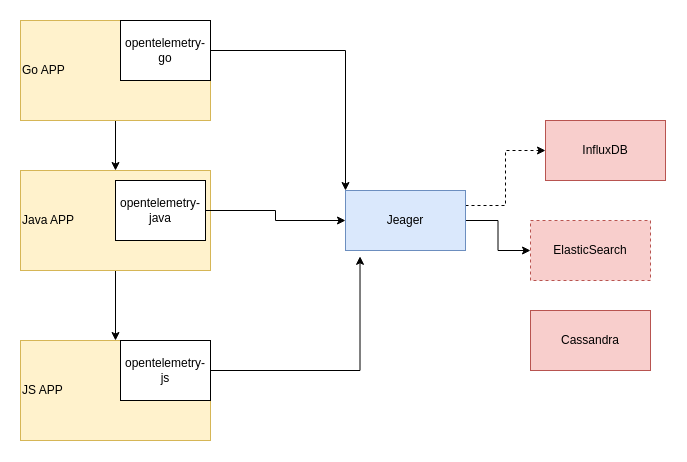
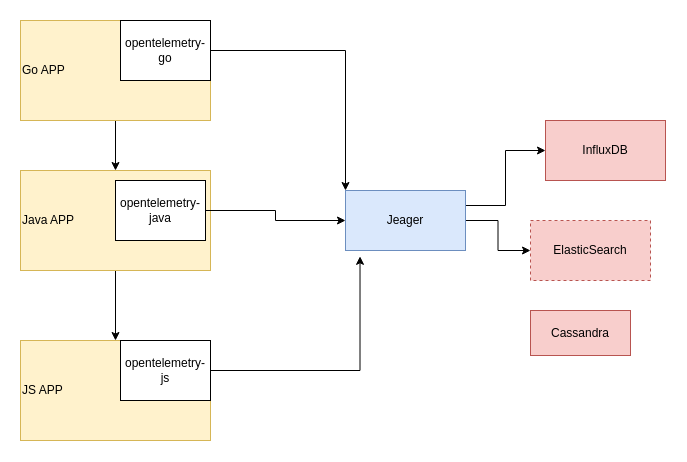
(506, 183) -> (506, 183)
(591, 341) -> (581, 333)
